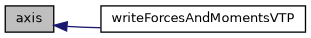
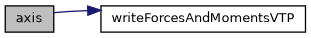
(84, 27) -> (71, 11)
